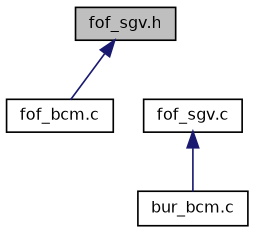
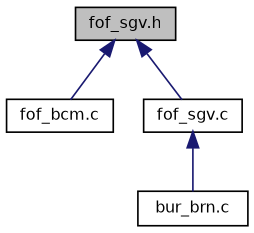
none -> (164, 77)
(193, 208) -> (193, 208)
